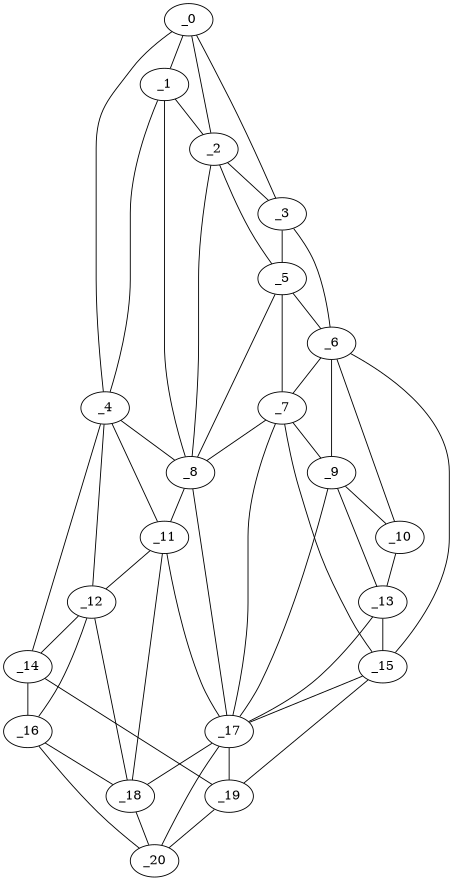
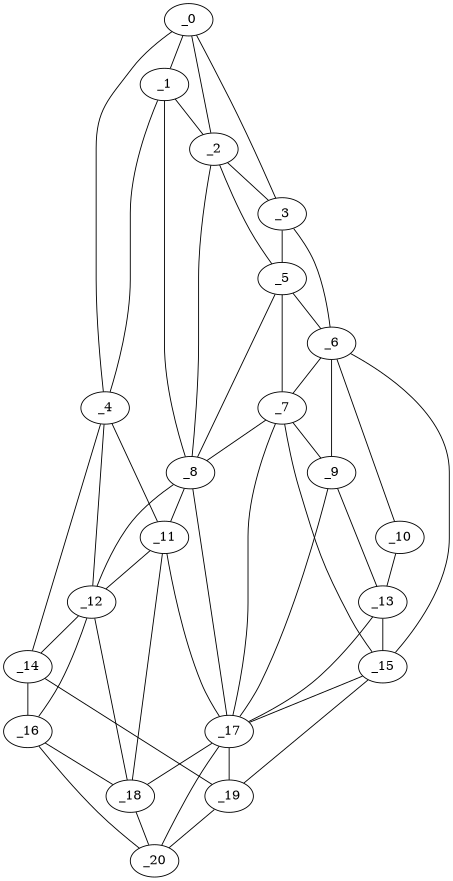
(148, 440) -> (127, 529)
(366, 505) -> none
